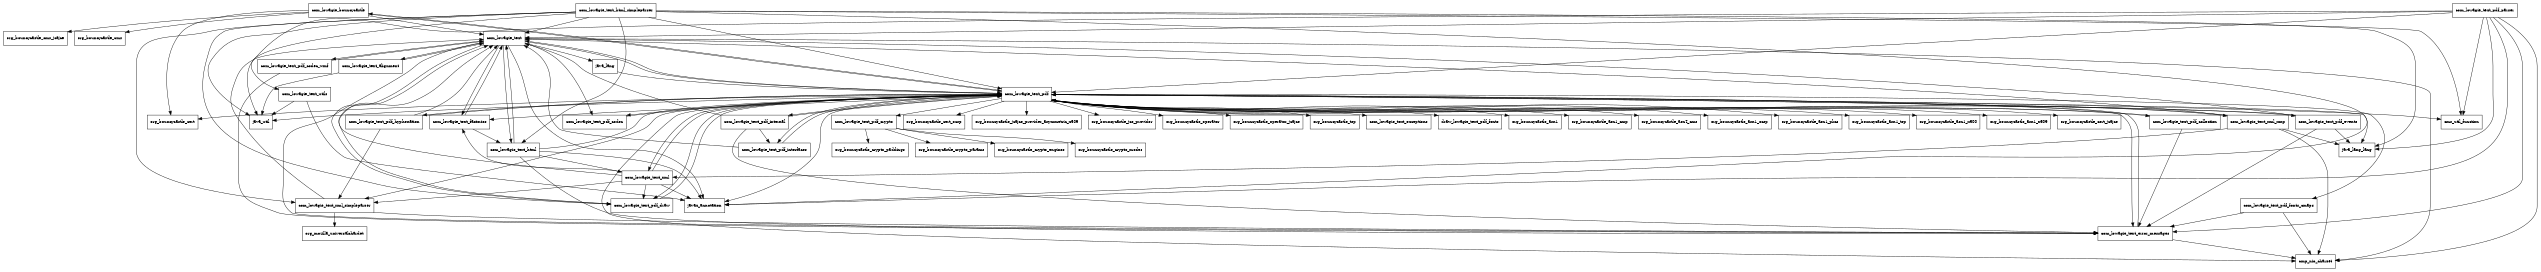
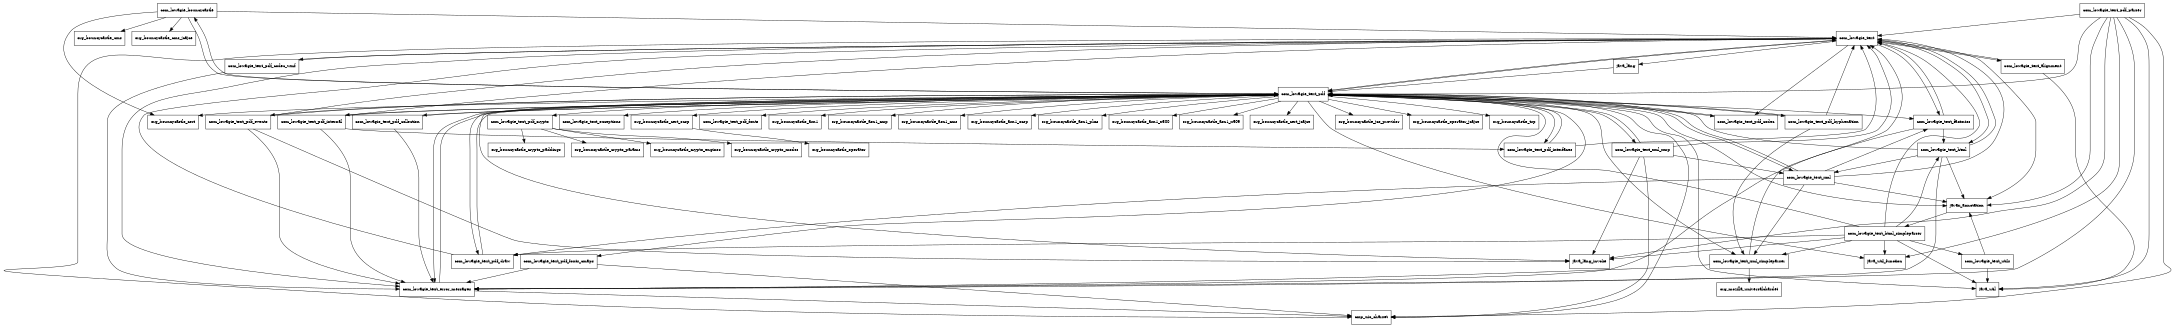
(2336, 107) -> (1930, 218)
(1127, 110) -> (749, 136)
(1027, 122) -> none
(1470, 122) -> (731, 122)
(1670, 122) -> (930, 122)
(1879, 122) -> none
(2462, 122) -> (1885, 262)
(2357, 150) -> (1589, 262)
(372, 169) -> none
none -> (1323, 281)
